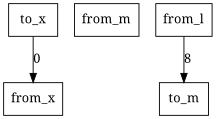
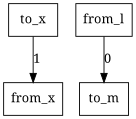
(107, 20) -> none
(37, 59) -> (37, 59)
(188, 59) -> (108, 59)
